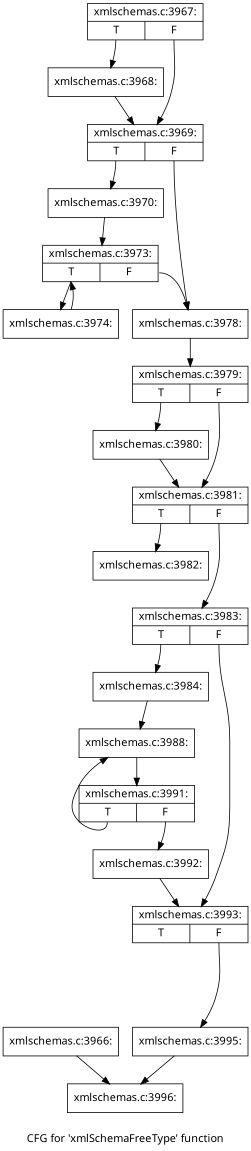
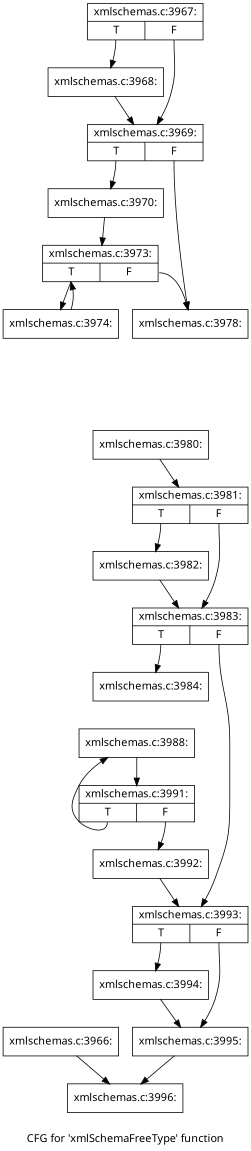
(190, 384) -> none
none -> (167, 591)
(145, 711) -> none
none -> (151, 985)
